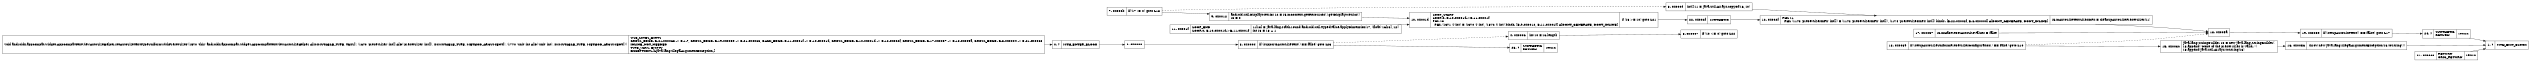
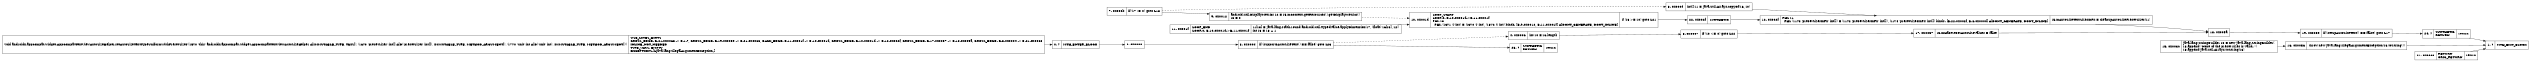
(1384, 18) -> (1384, 18)
none -> (1824, 34)
(1956, 46) -> none
